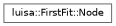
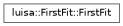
(58, 13) -> (62, 13)
